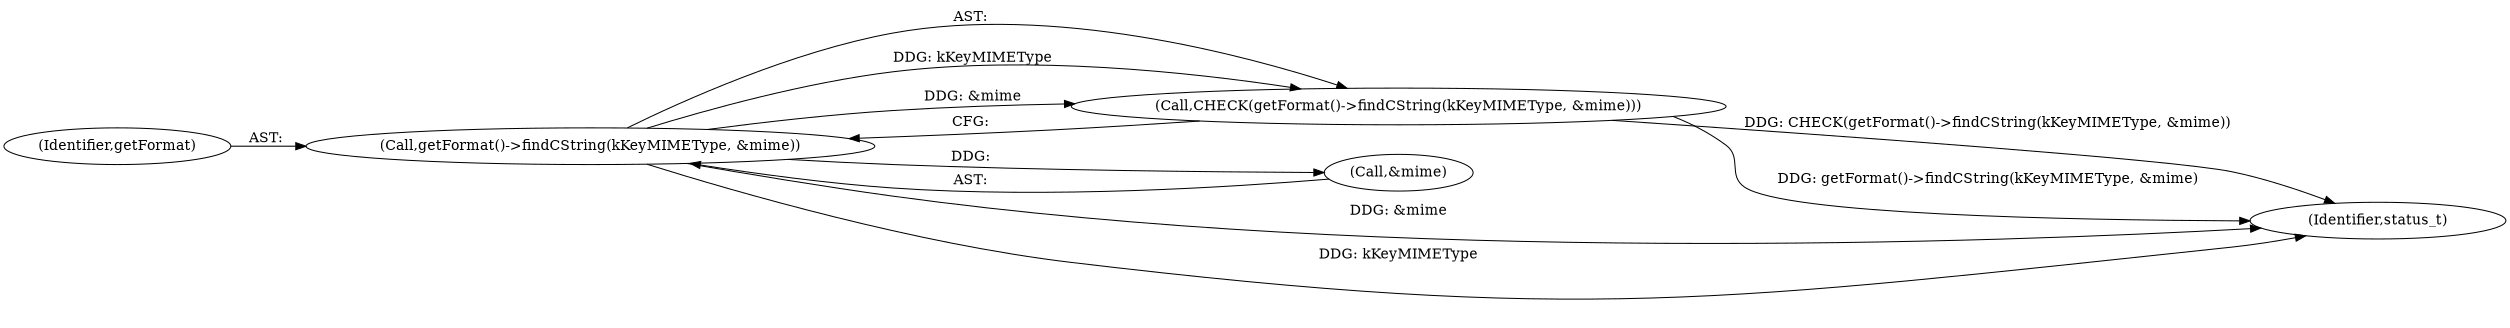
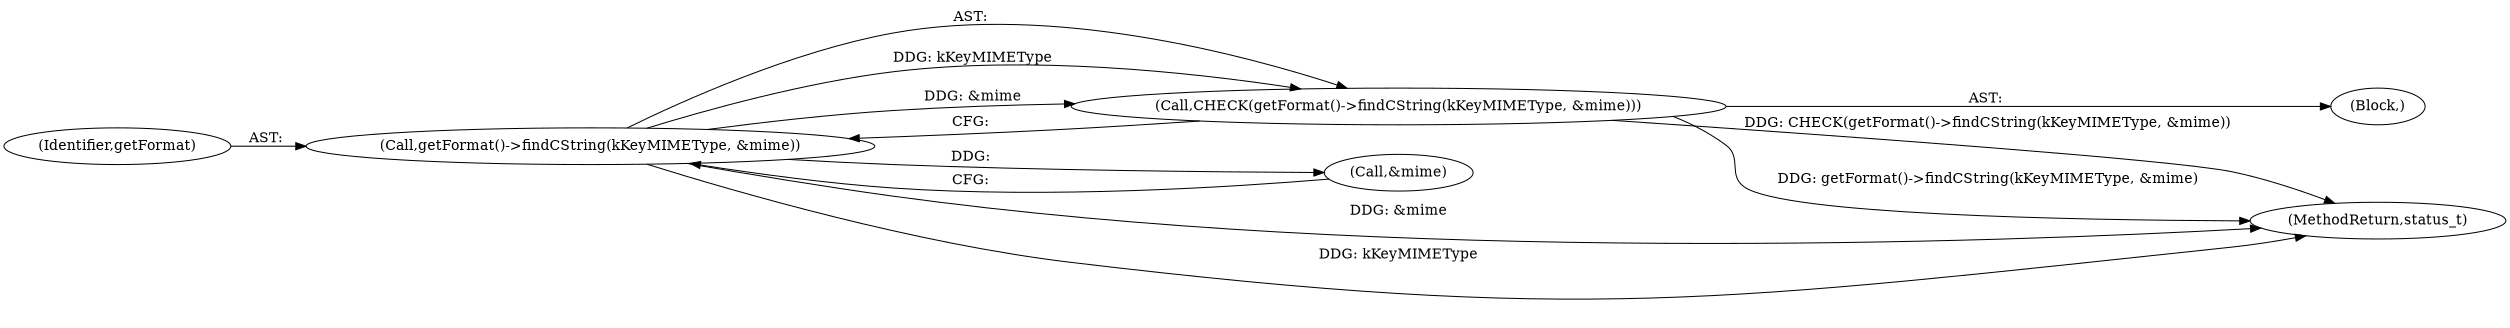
none -> (2378, 106)
(973, 180) -> (973, 180)
(2378, 221) -> (2378, 221)
